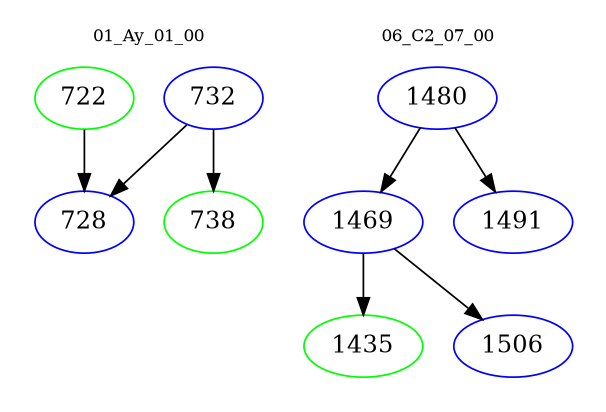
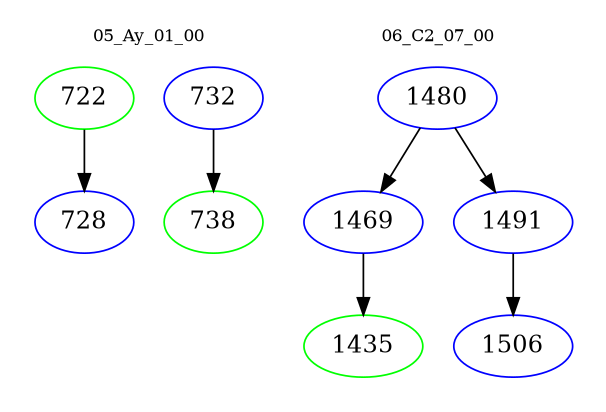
(149, 37) -> (149, 37)
(155, 154) -> none
(431, 279) -> (513, 276)
